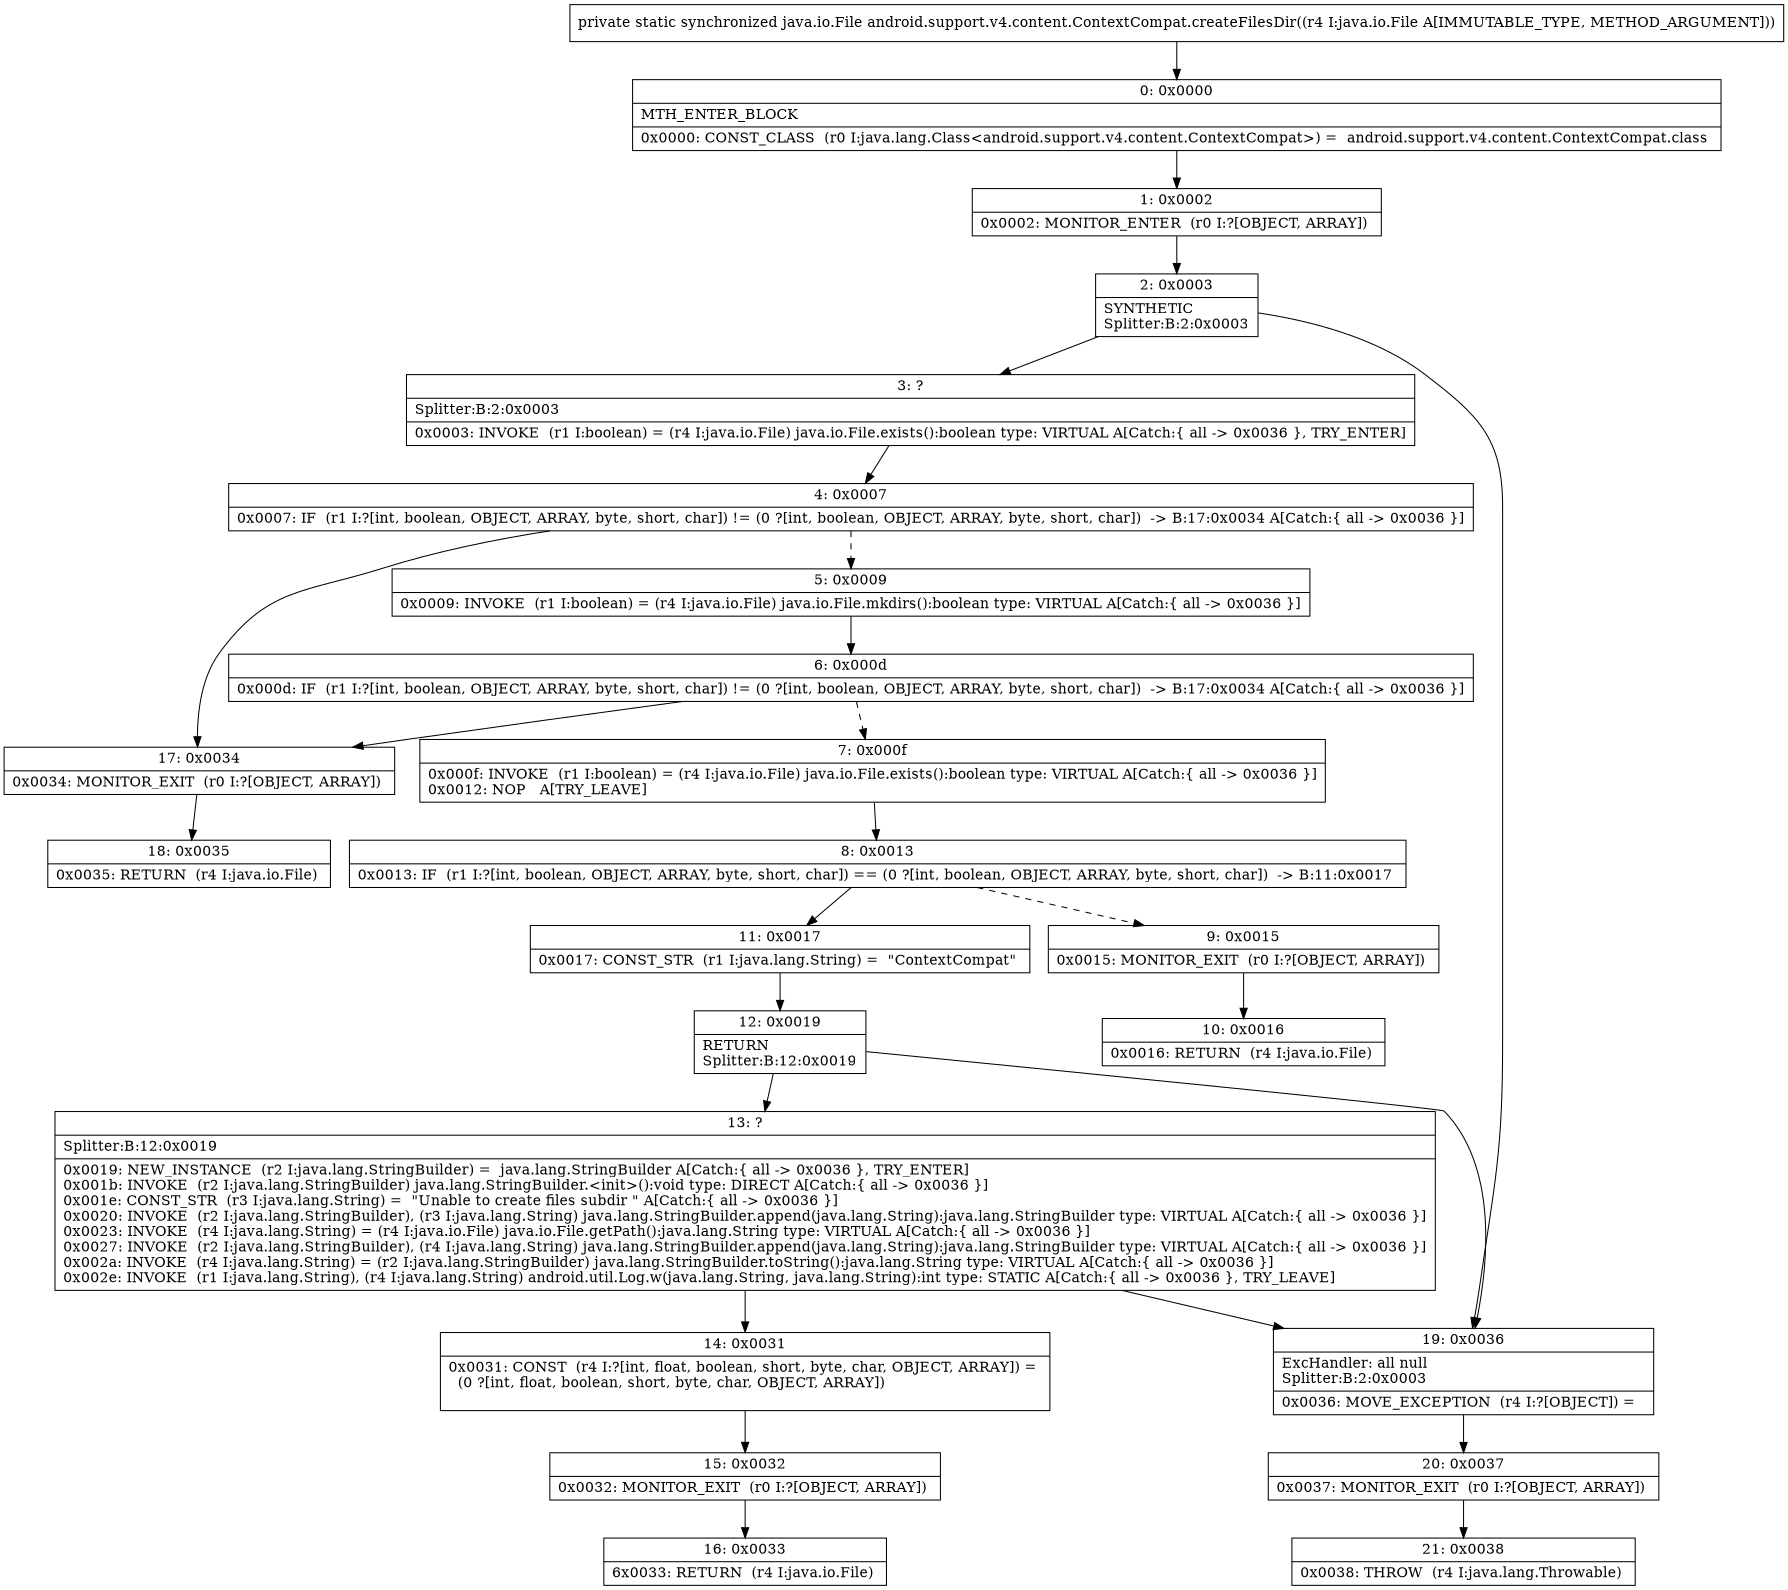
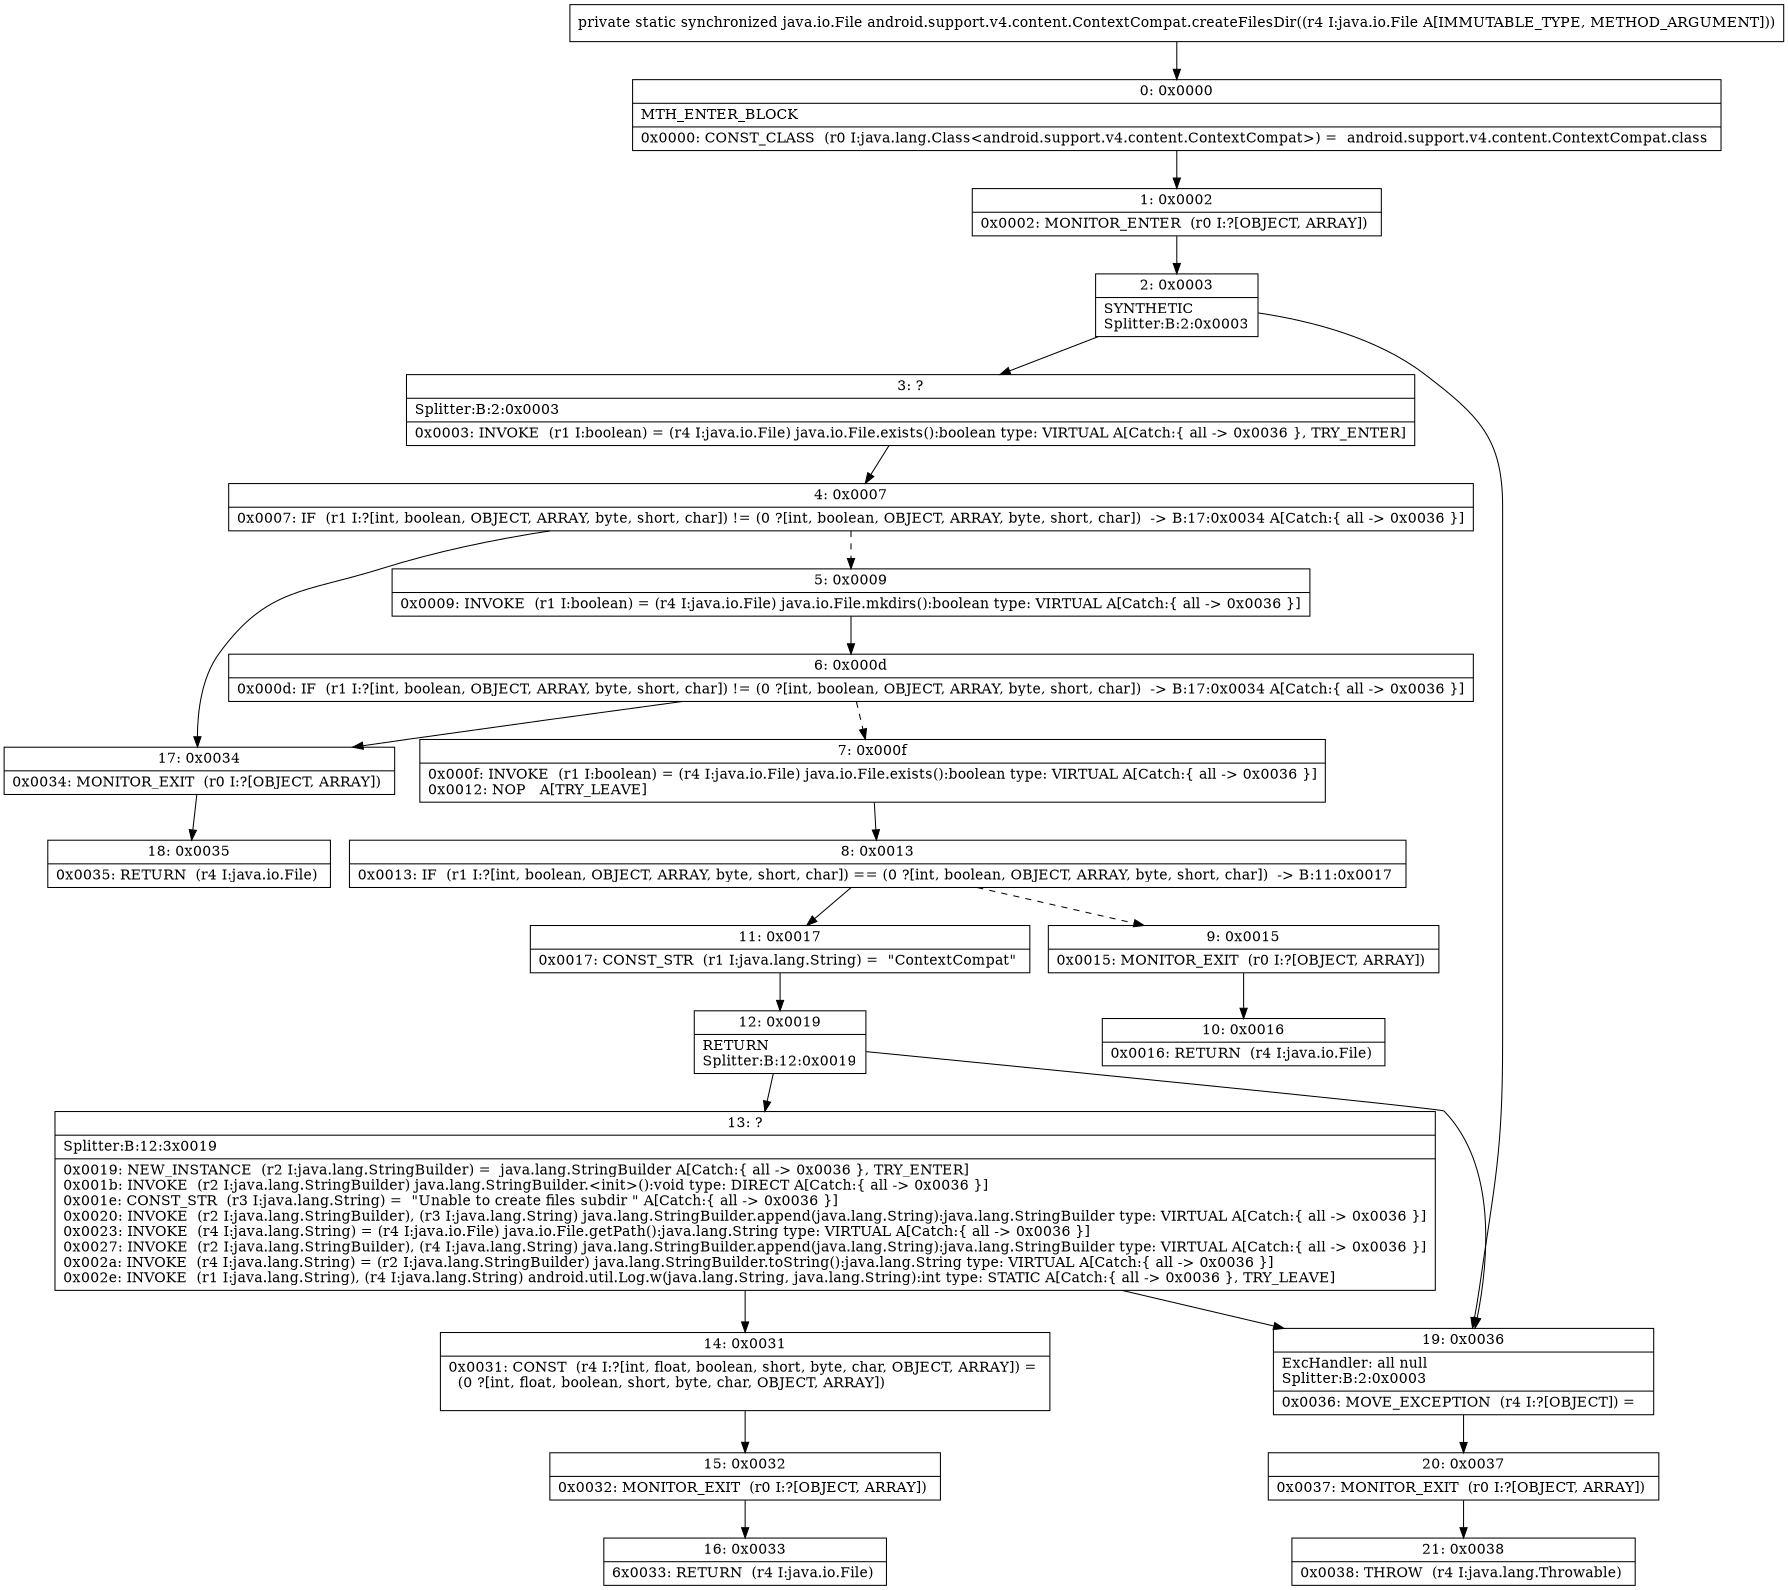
(141, 1146) -> (141, 1146)
